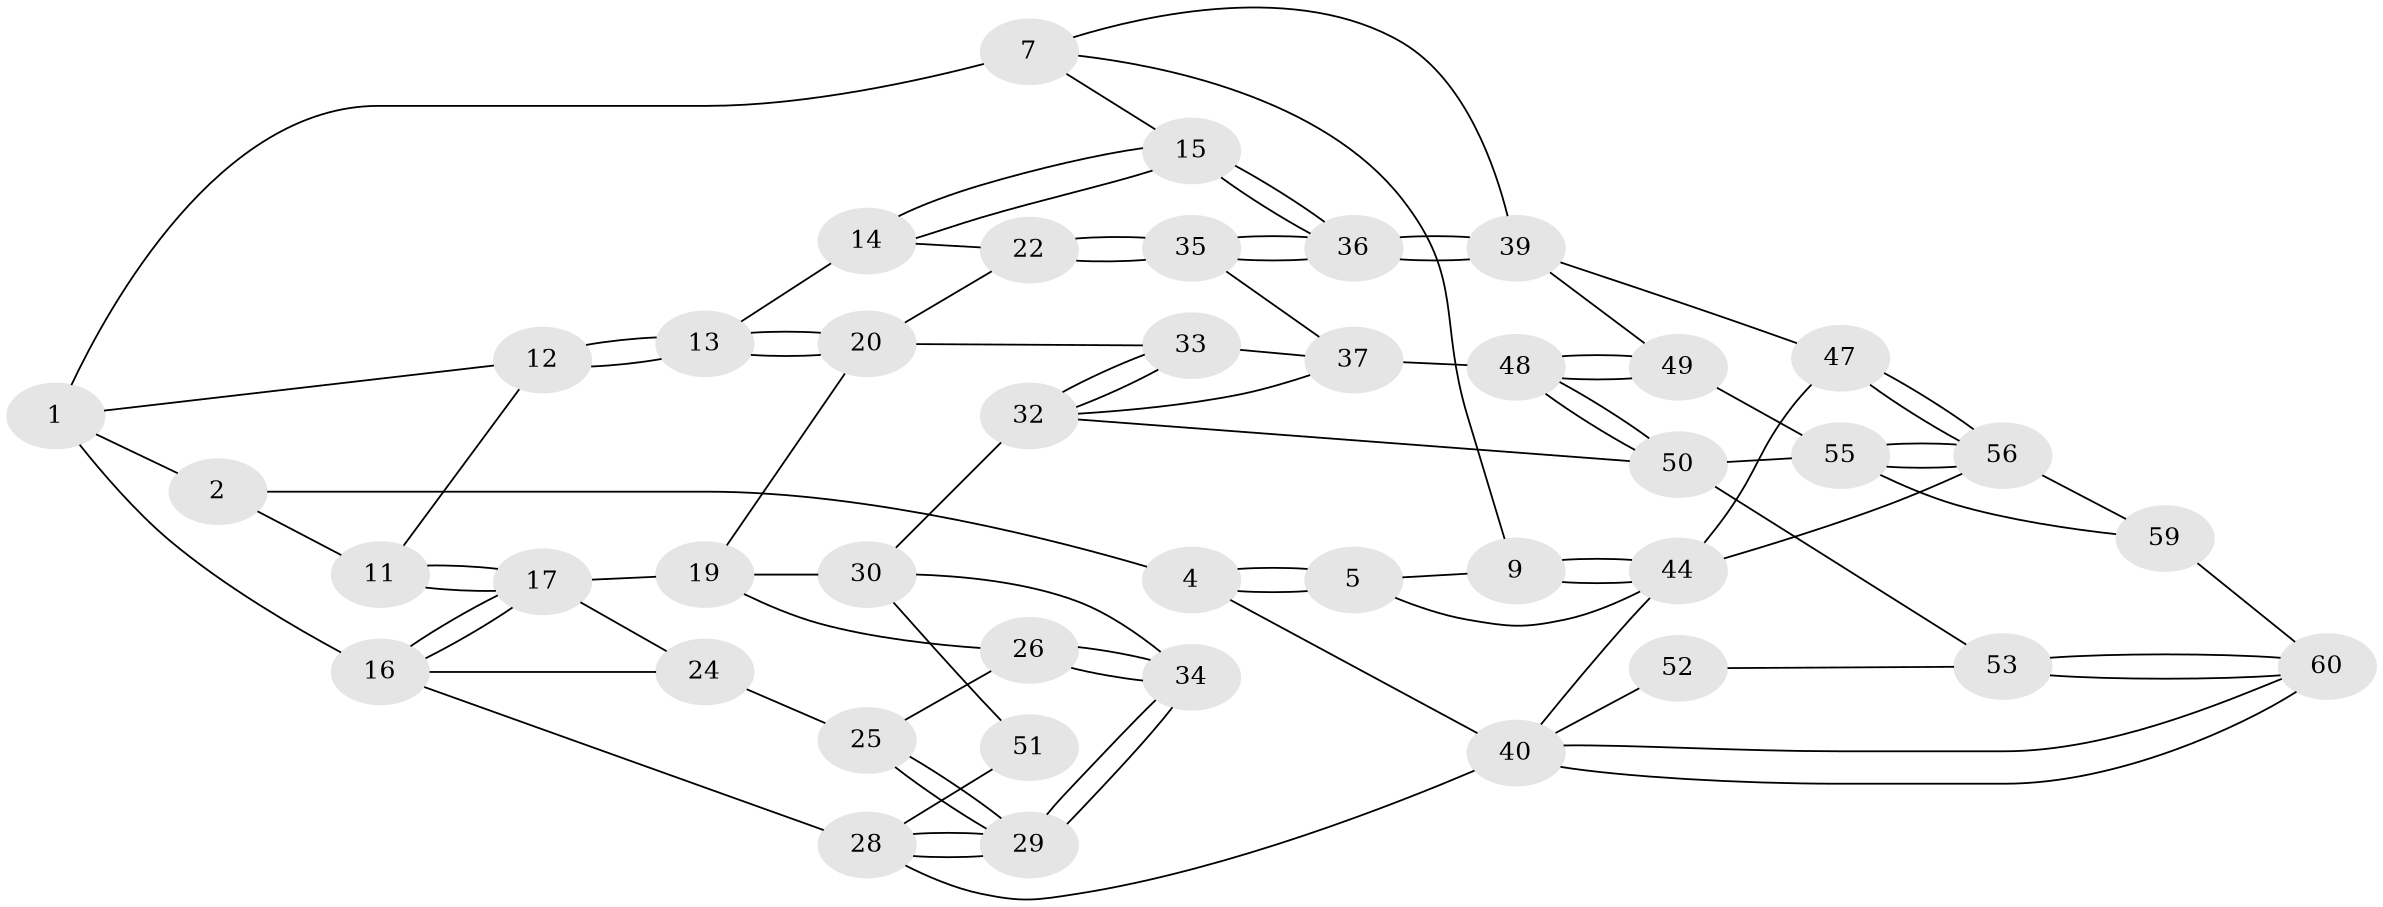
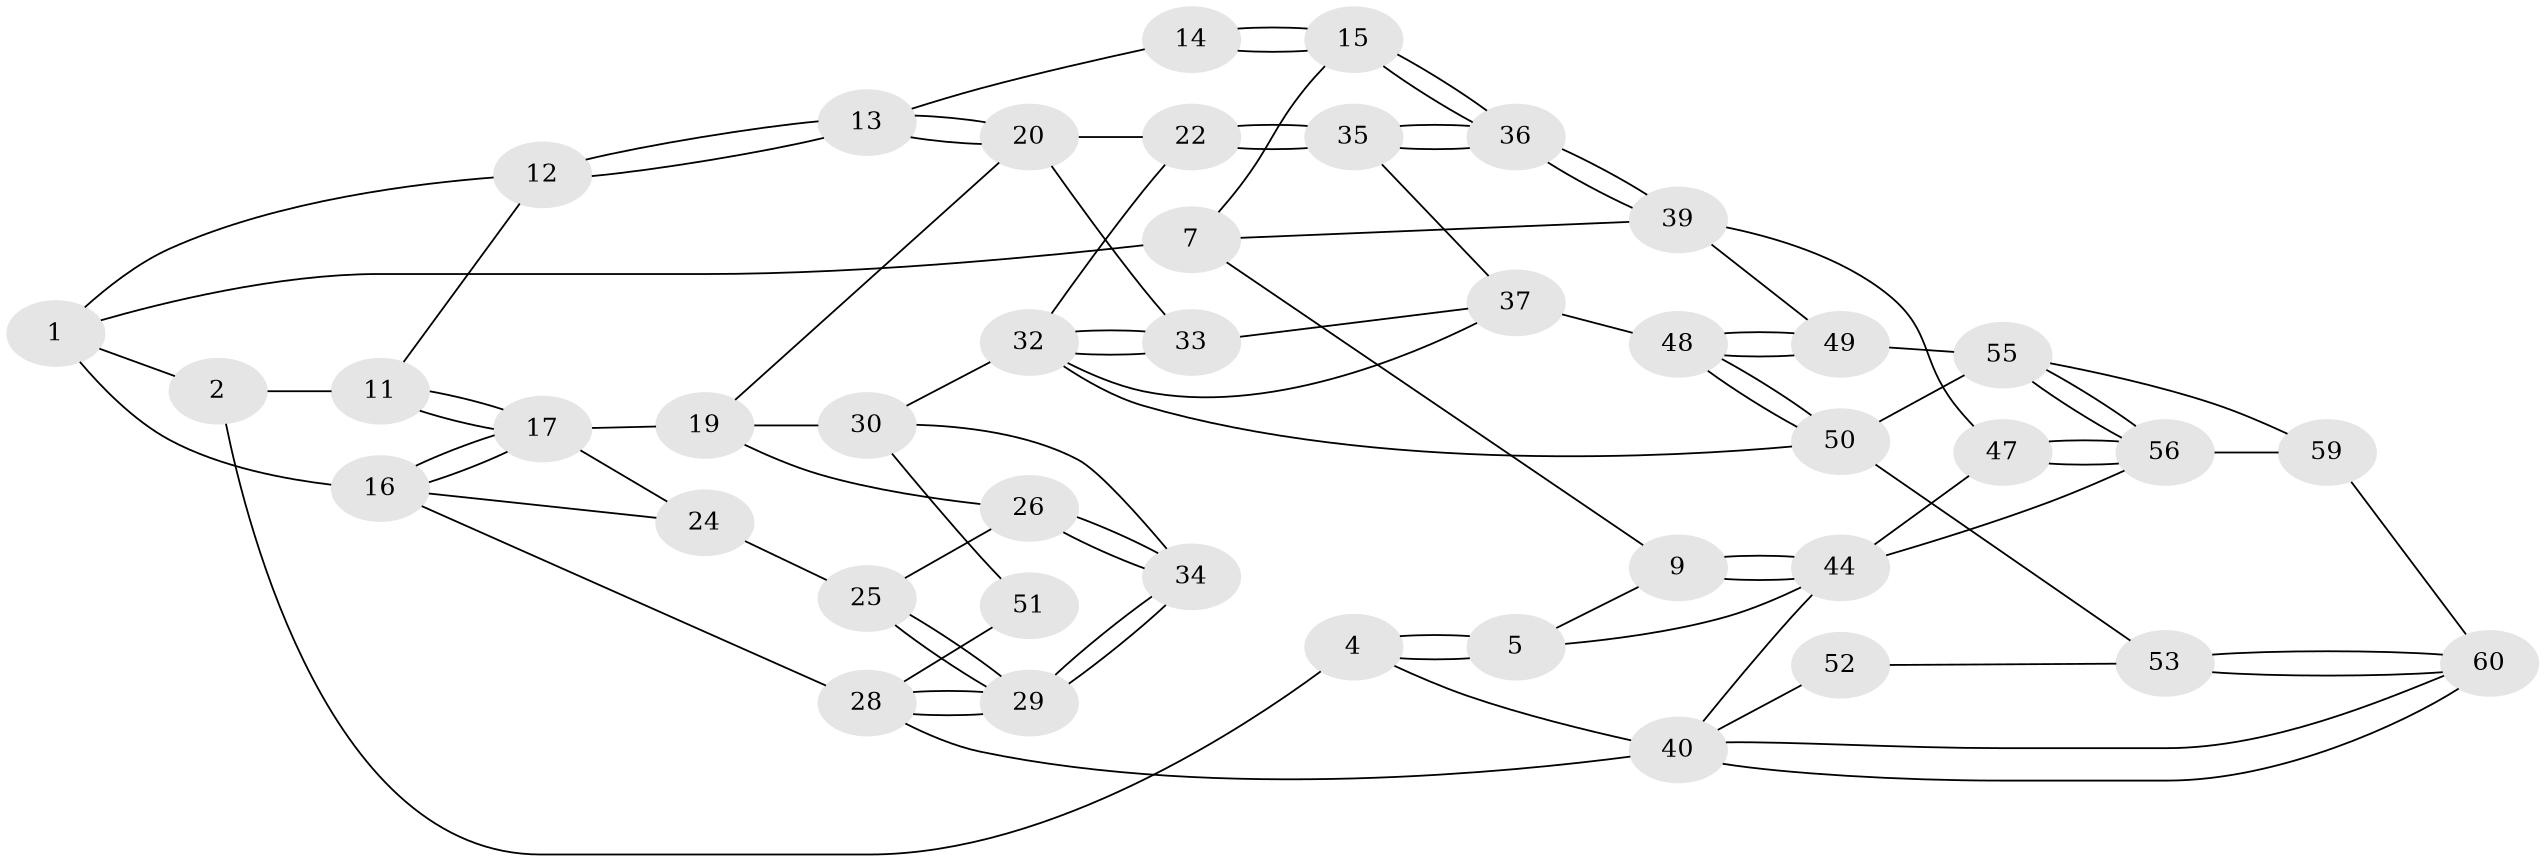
(948, 246) -> (1112, 230)
